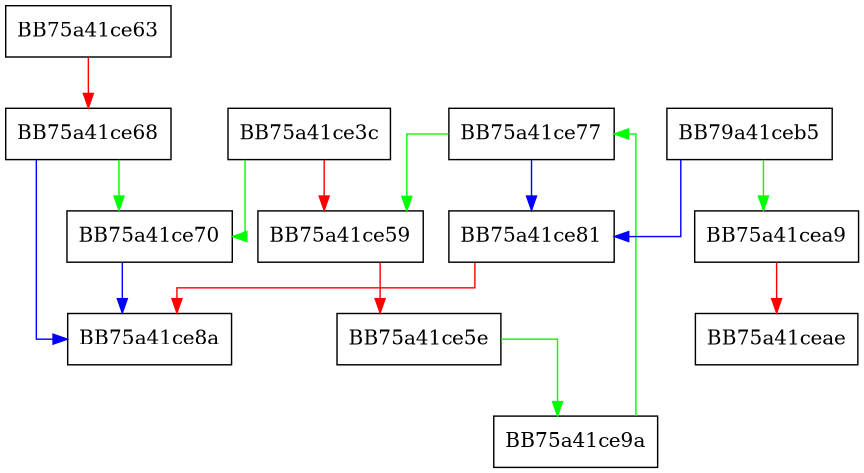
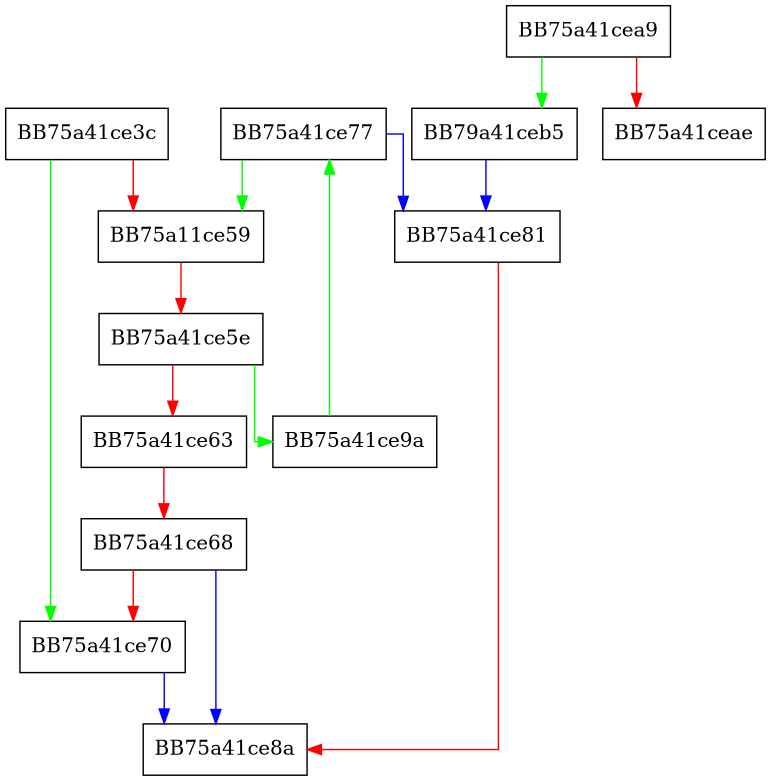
(119, 178) -> (133, 588)
(763, 178) -> (542, 75)
(341, 237) -> (181, 237)
none -> (173, 383)
